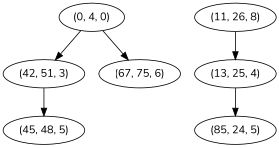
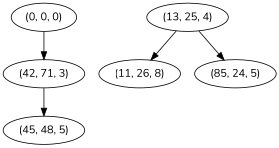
(92, 17) -> (44, 17)
(235, 42) -> (166, 43)
(44, 74) -> (44, 74)
(140, 74) -> none
